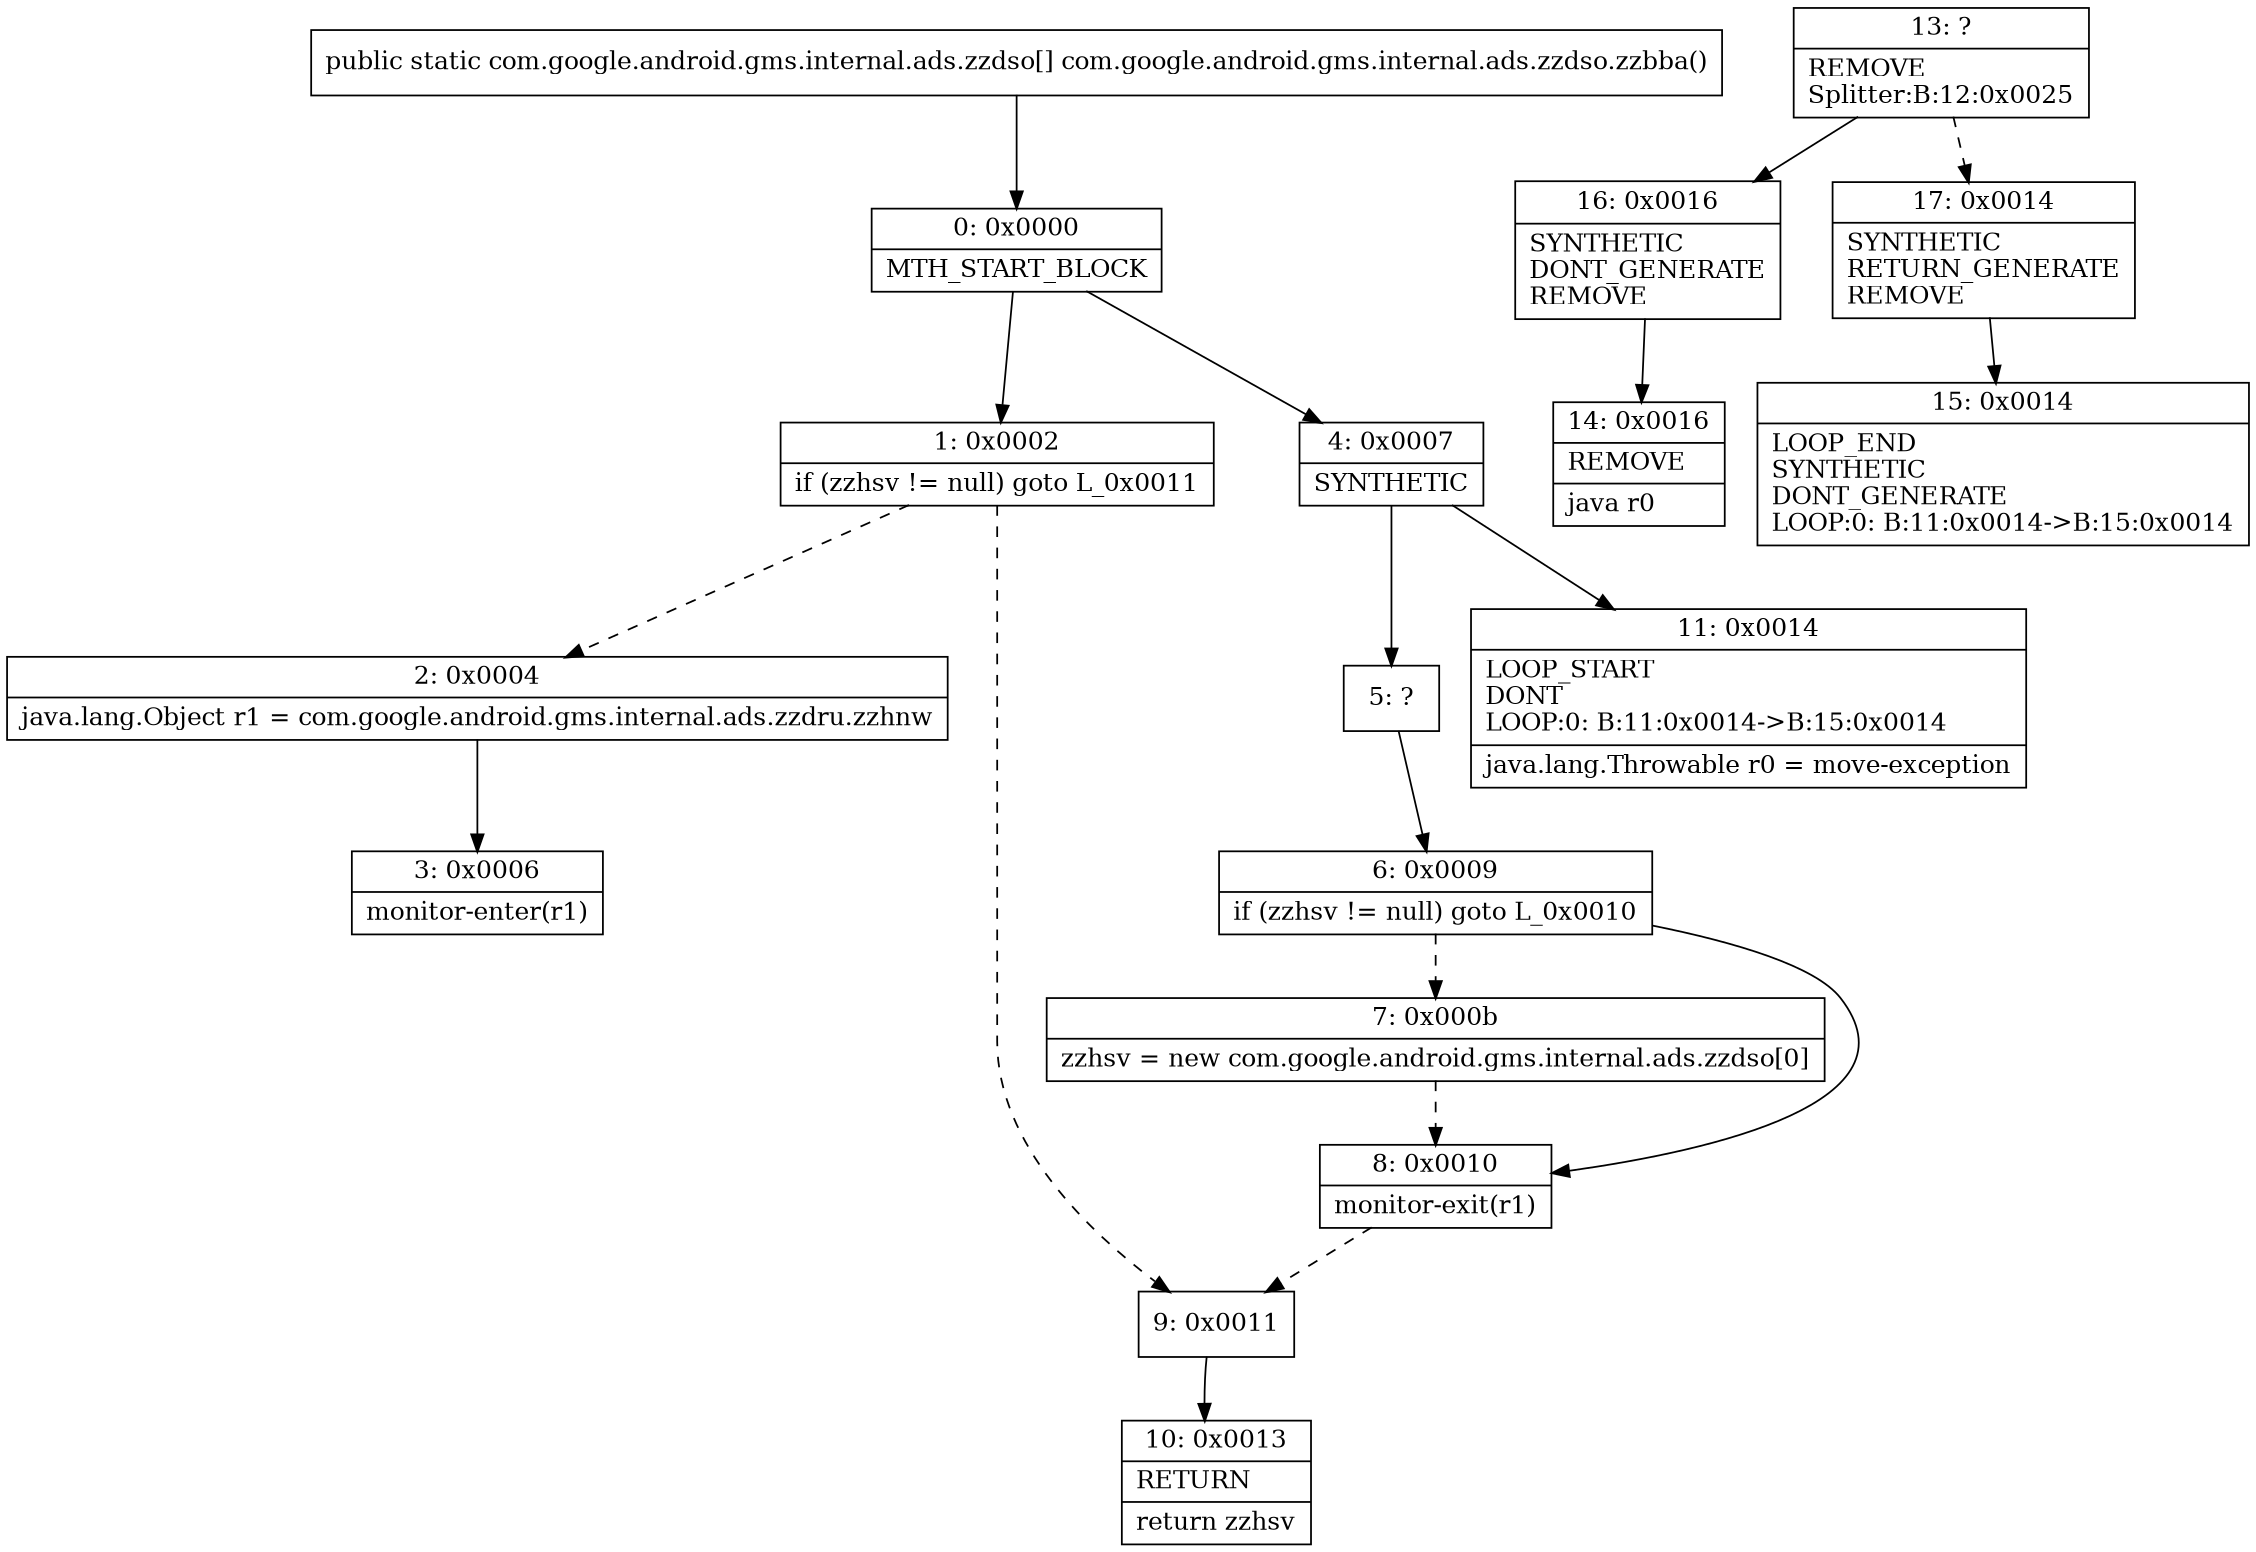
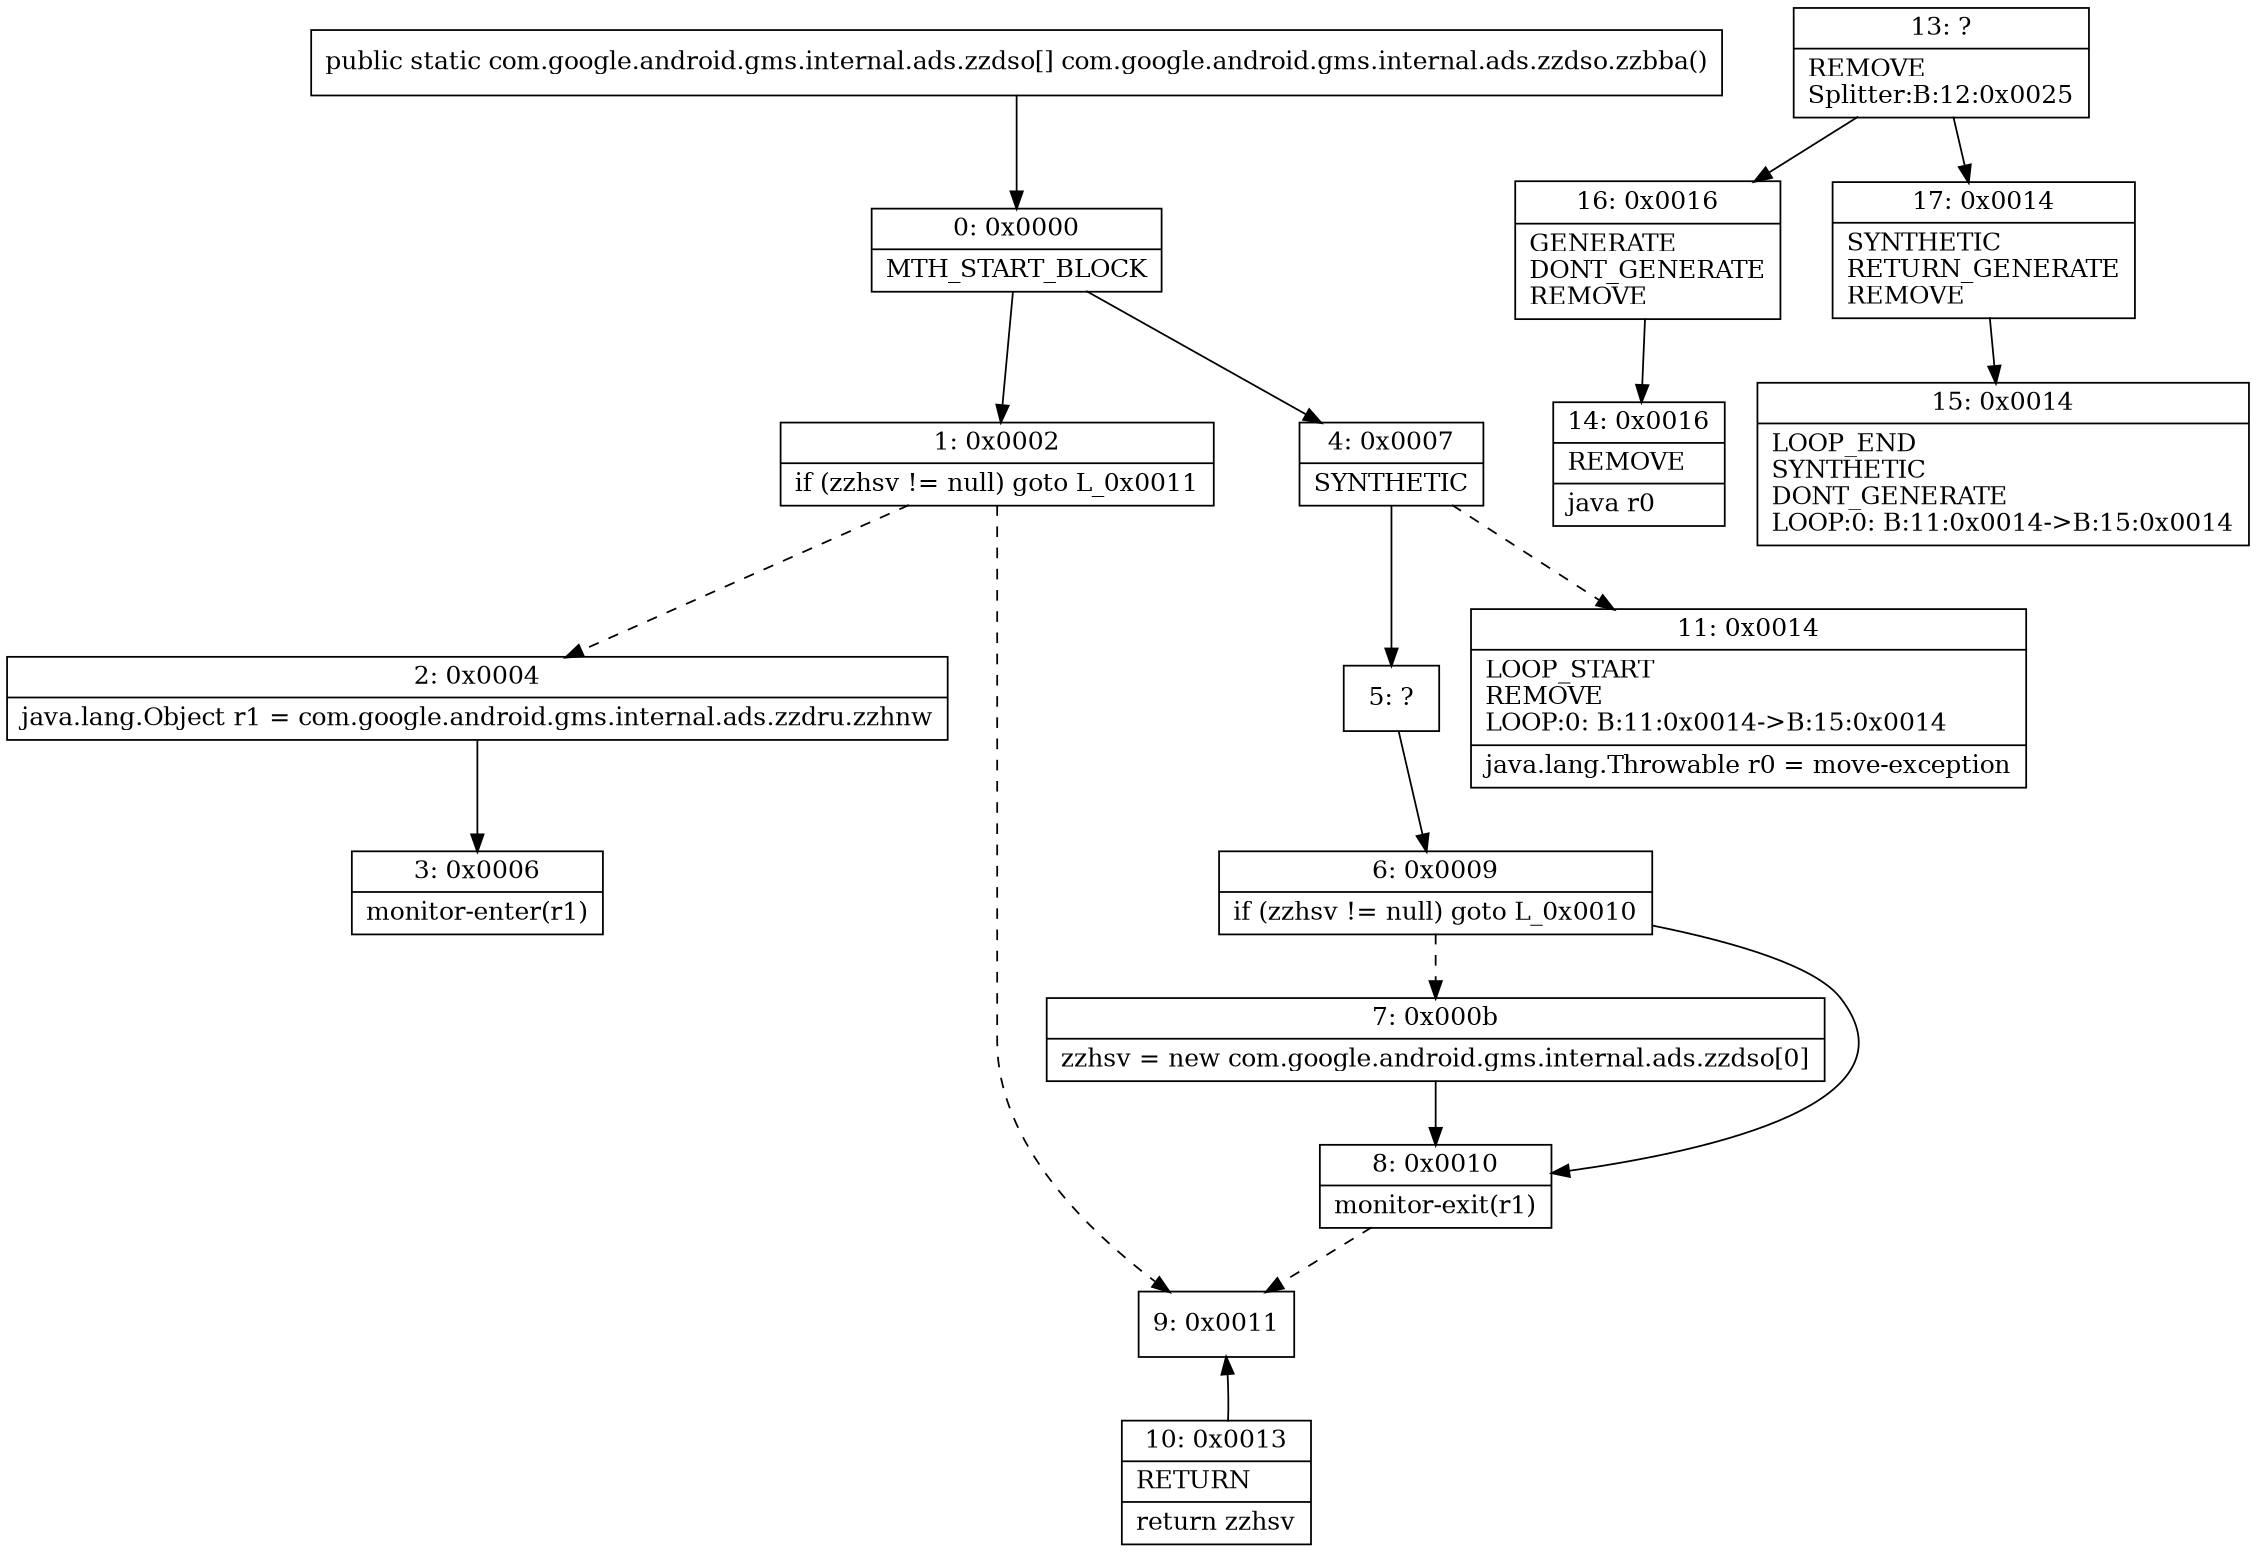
(1959, 141) -> (1959, 141)
(1607, 244) -> (1604, 244)
(1526, 553) -> (1526, 553)
(1524, 697) -> (1544, 697)
(1436, 1104) -> (1436, 1104)
(1205, 1380) -> (1228, 1398)
